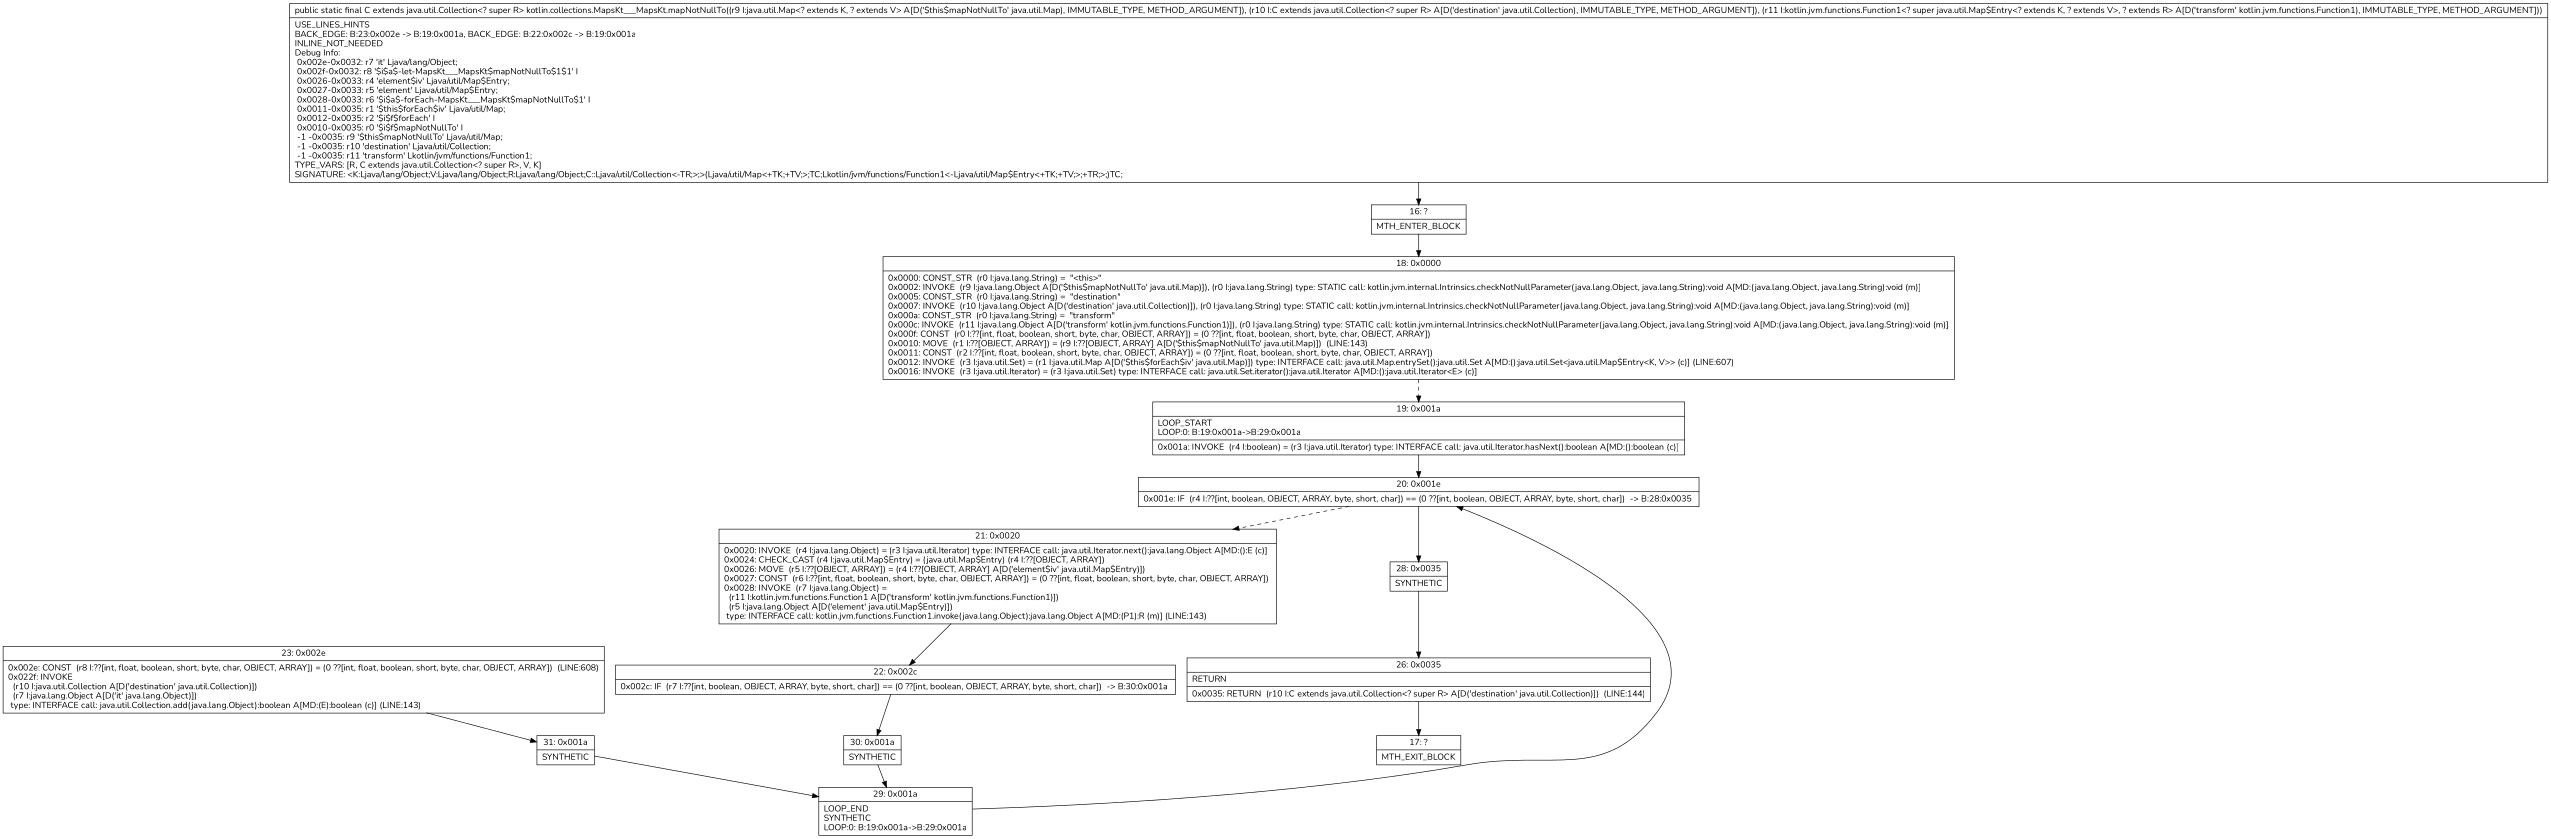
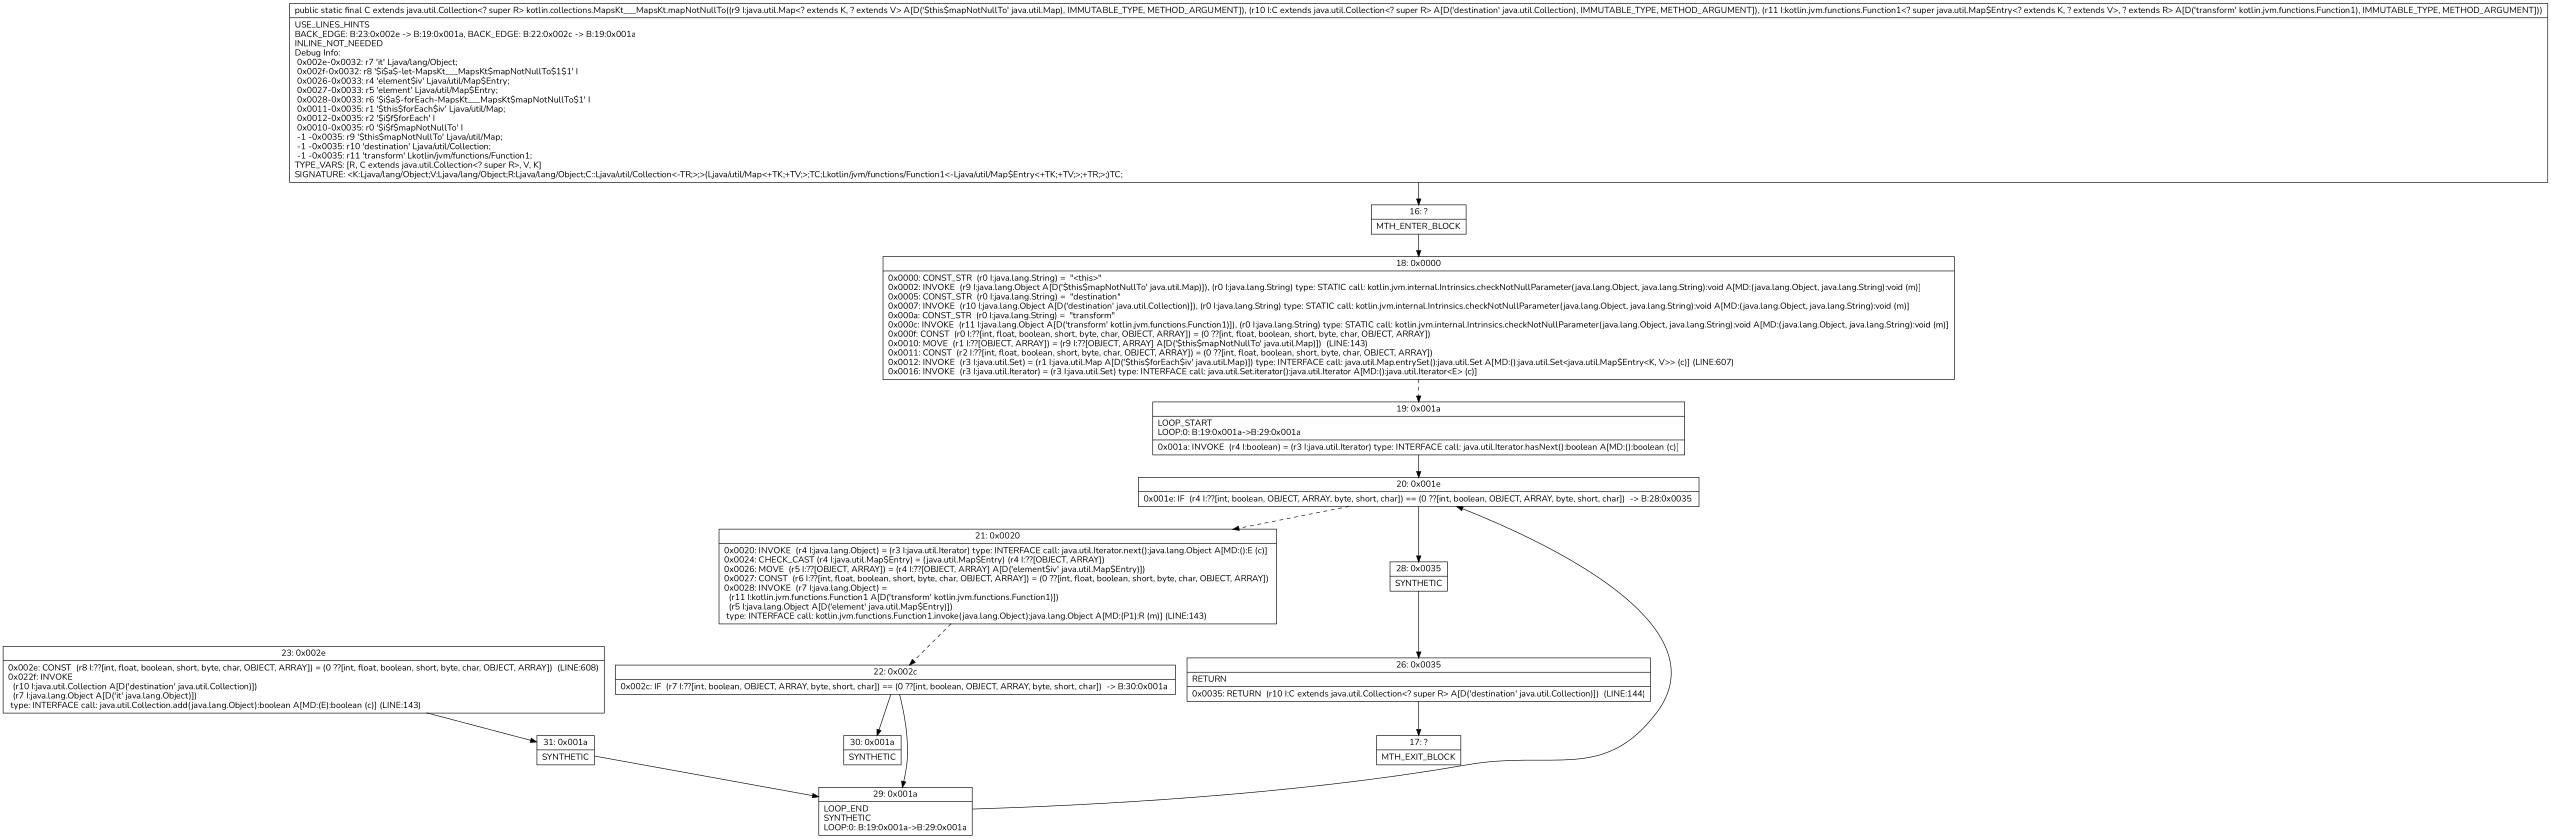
(933, 642) -> (933, 642)
(881, 773) -> (907, 738)
